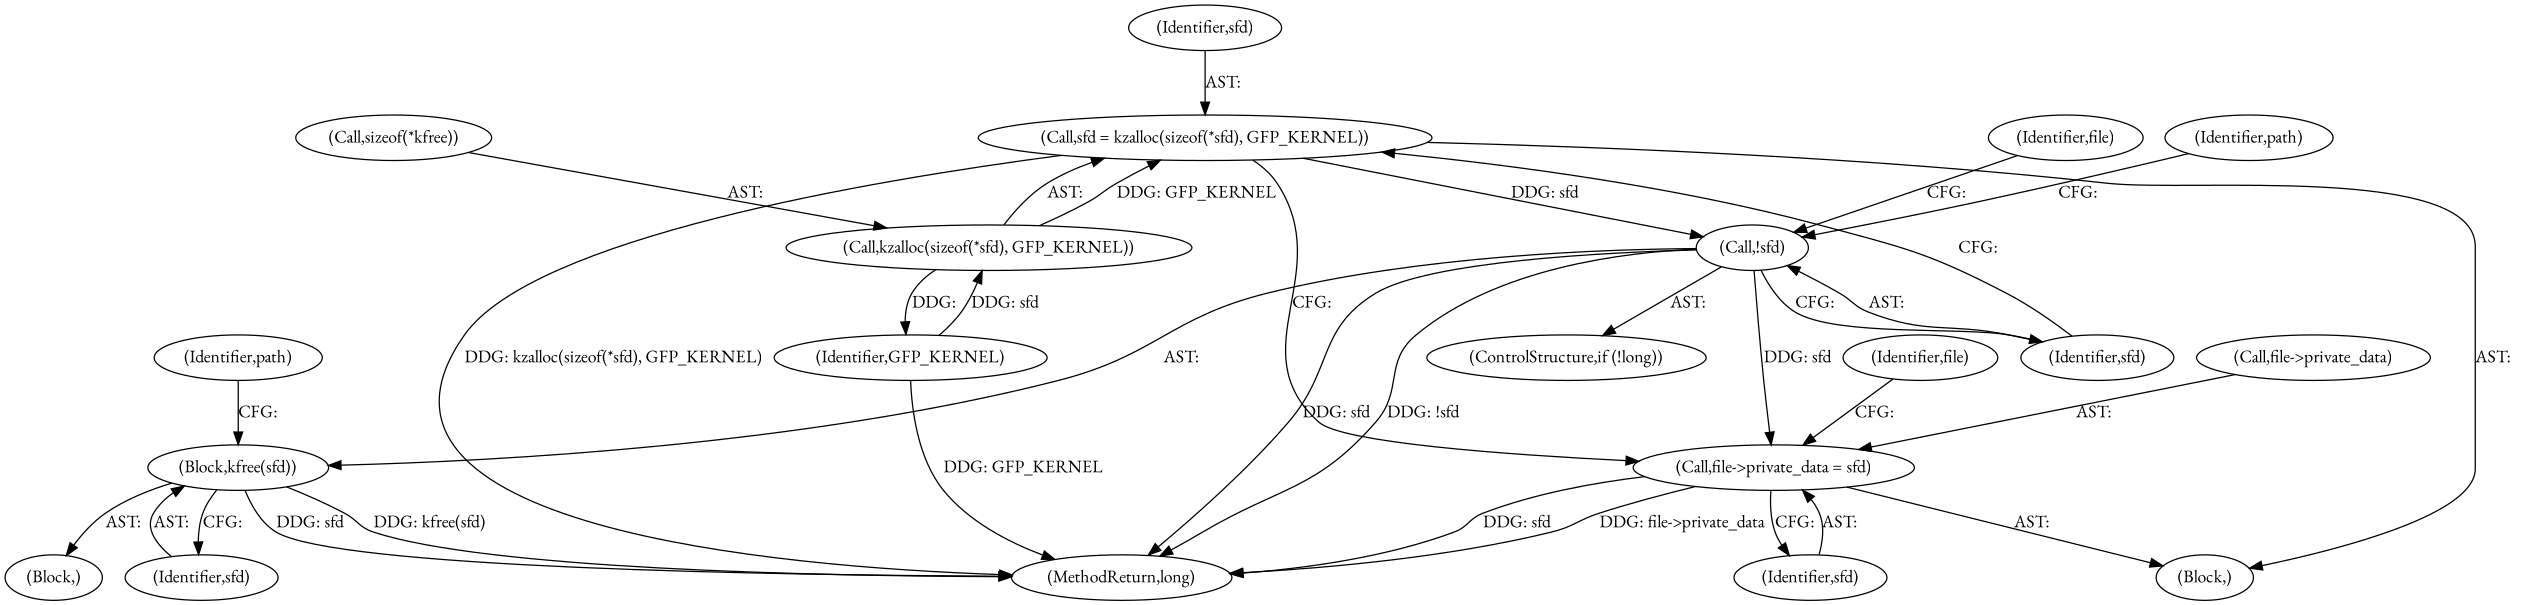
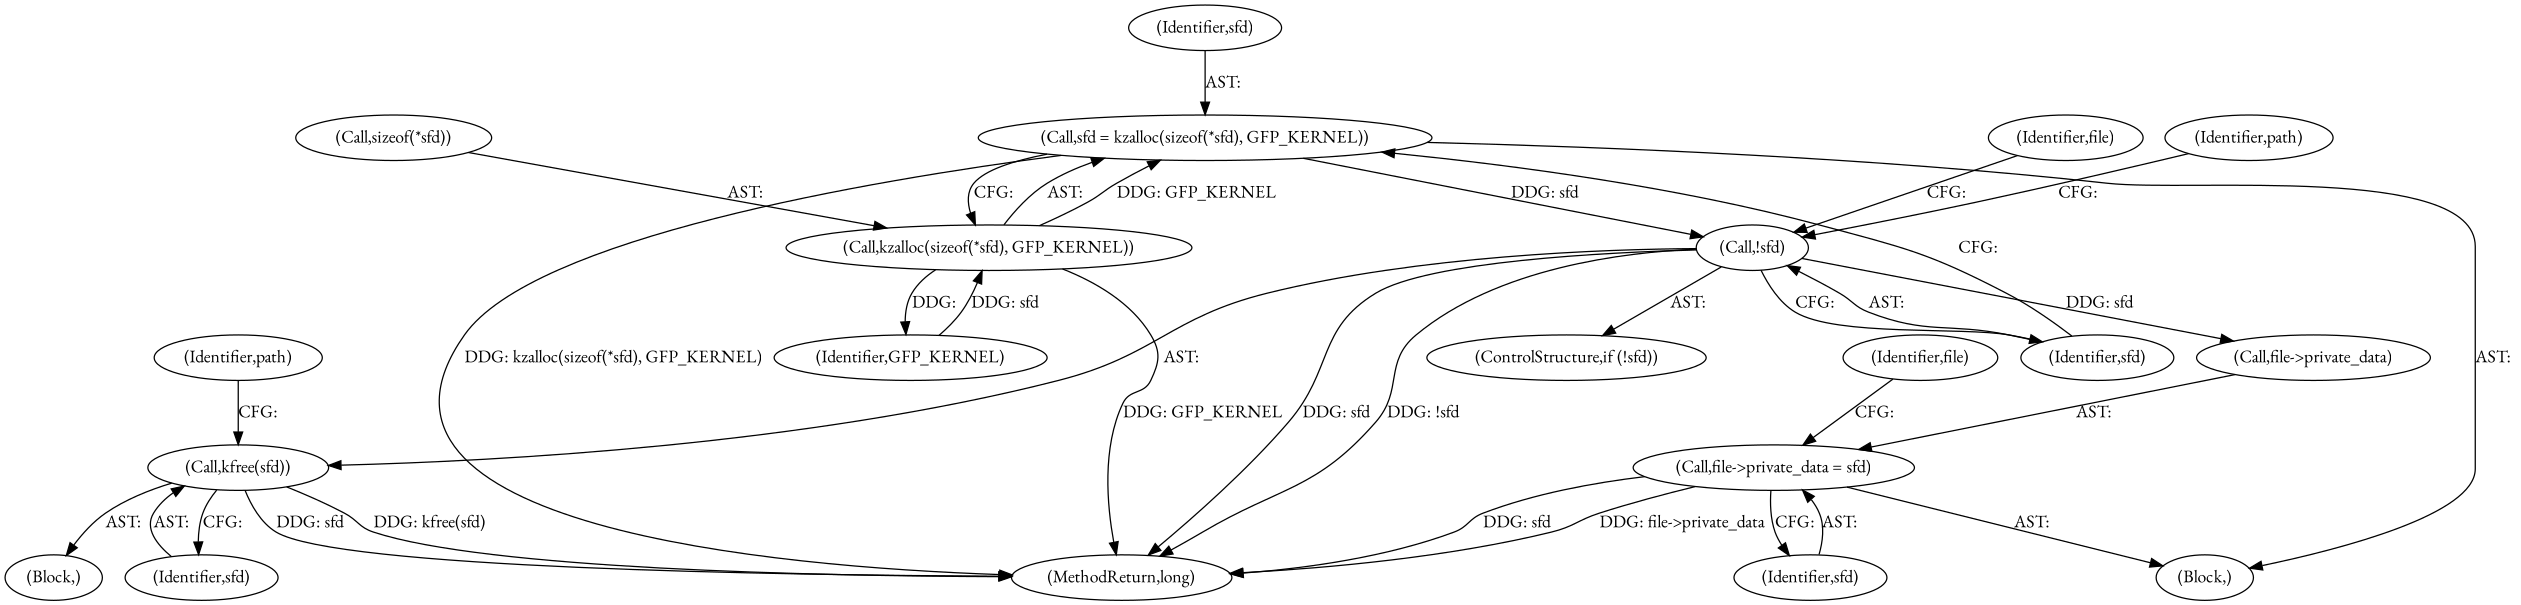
(394, 138) -> (394, 138)
(1761, 352) -> (1990, 295)
(1567, 358) -> (1567, 358)
(1330, 427) -> (984, 175)
(238, 468) -> (238, 468)
(945, 492) -> (1145, 387)
